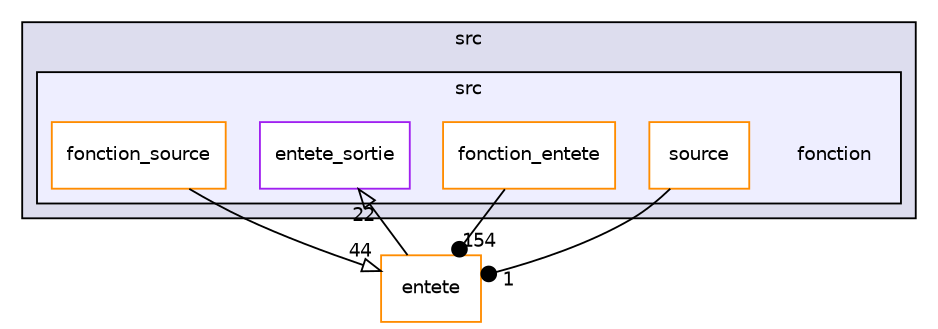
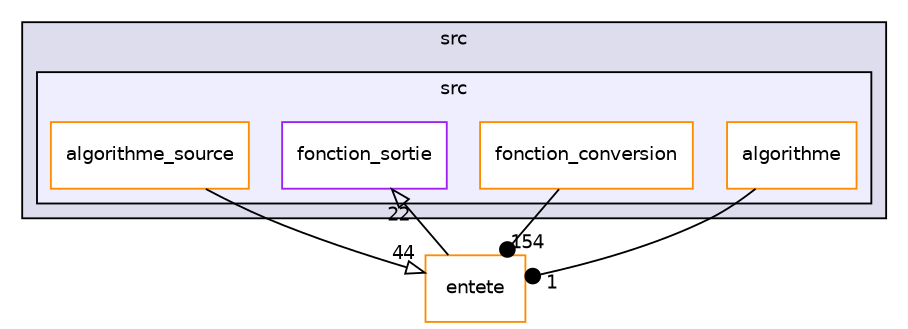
(139, 155) -> (150, 155)
(335, 155) -> (364, 155)
(529, 155) -> (586, 155)
(699, 155) -> (792, 155)
(834, 155) -> none
